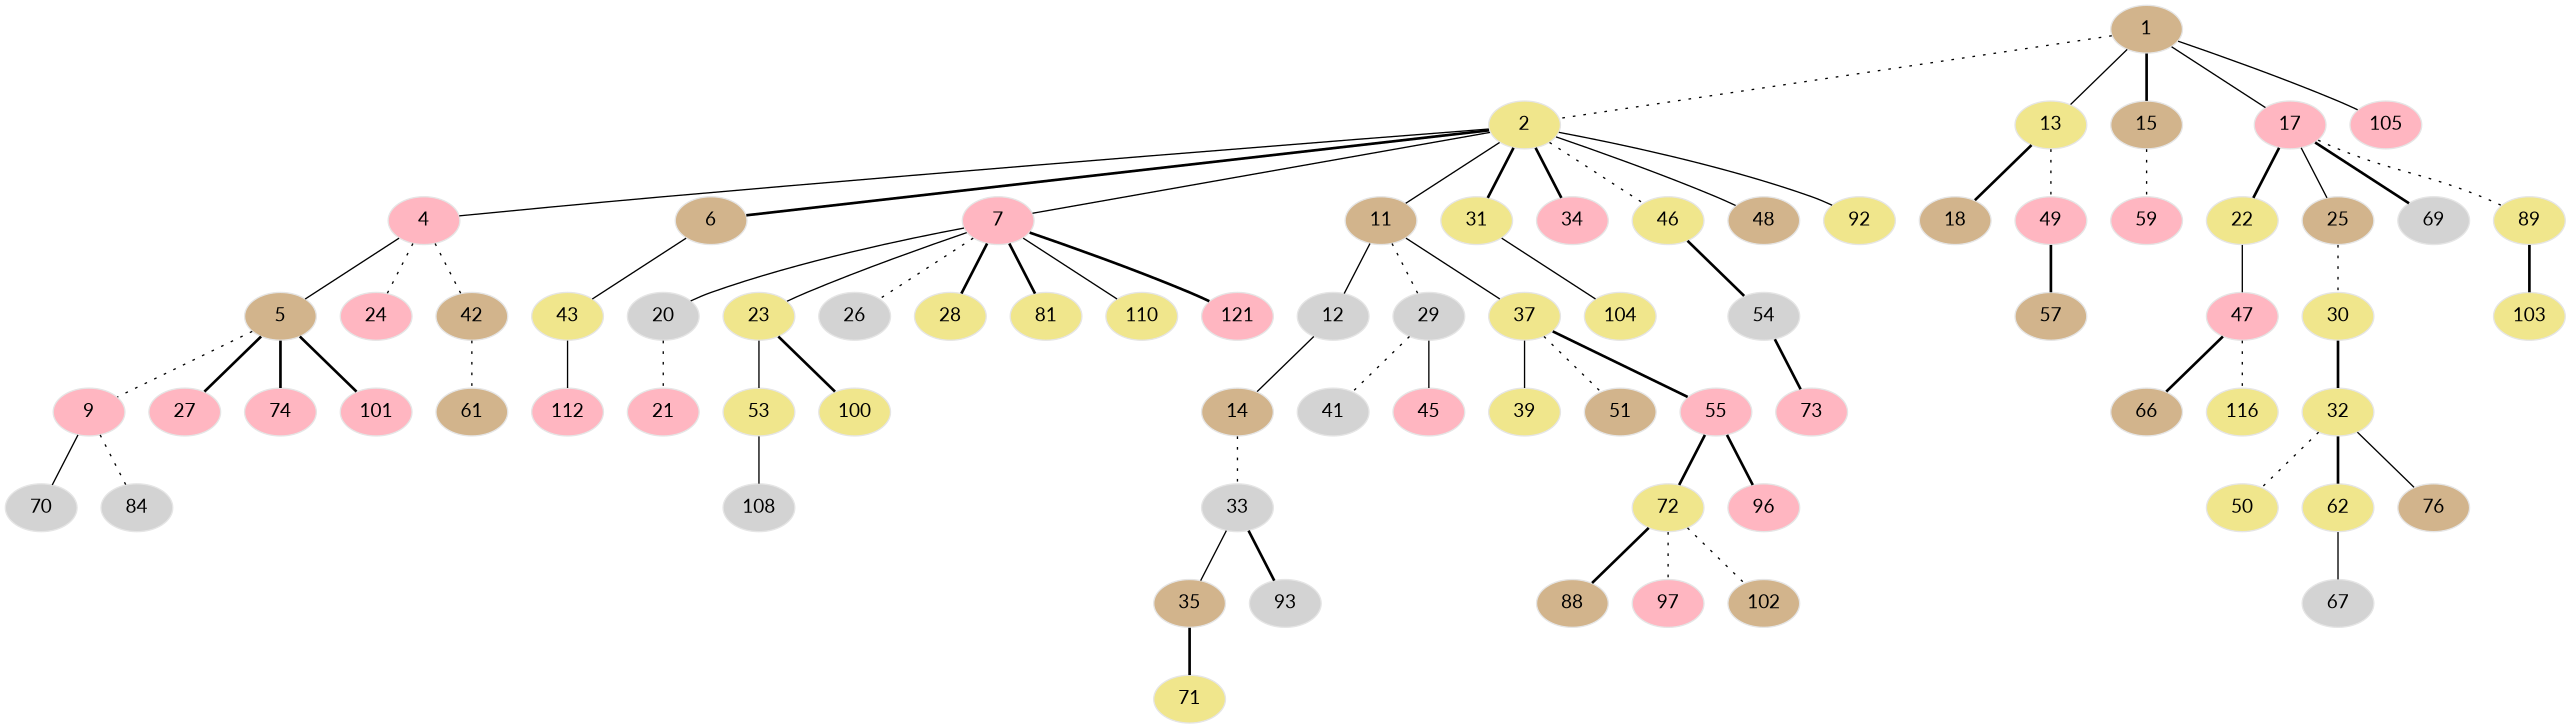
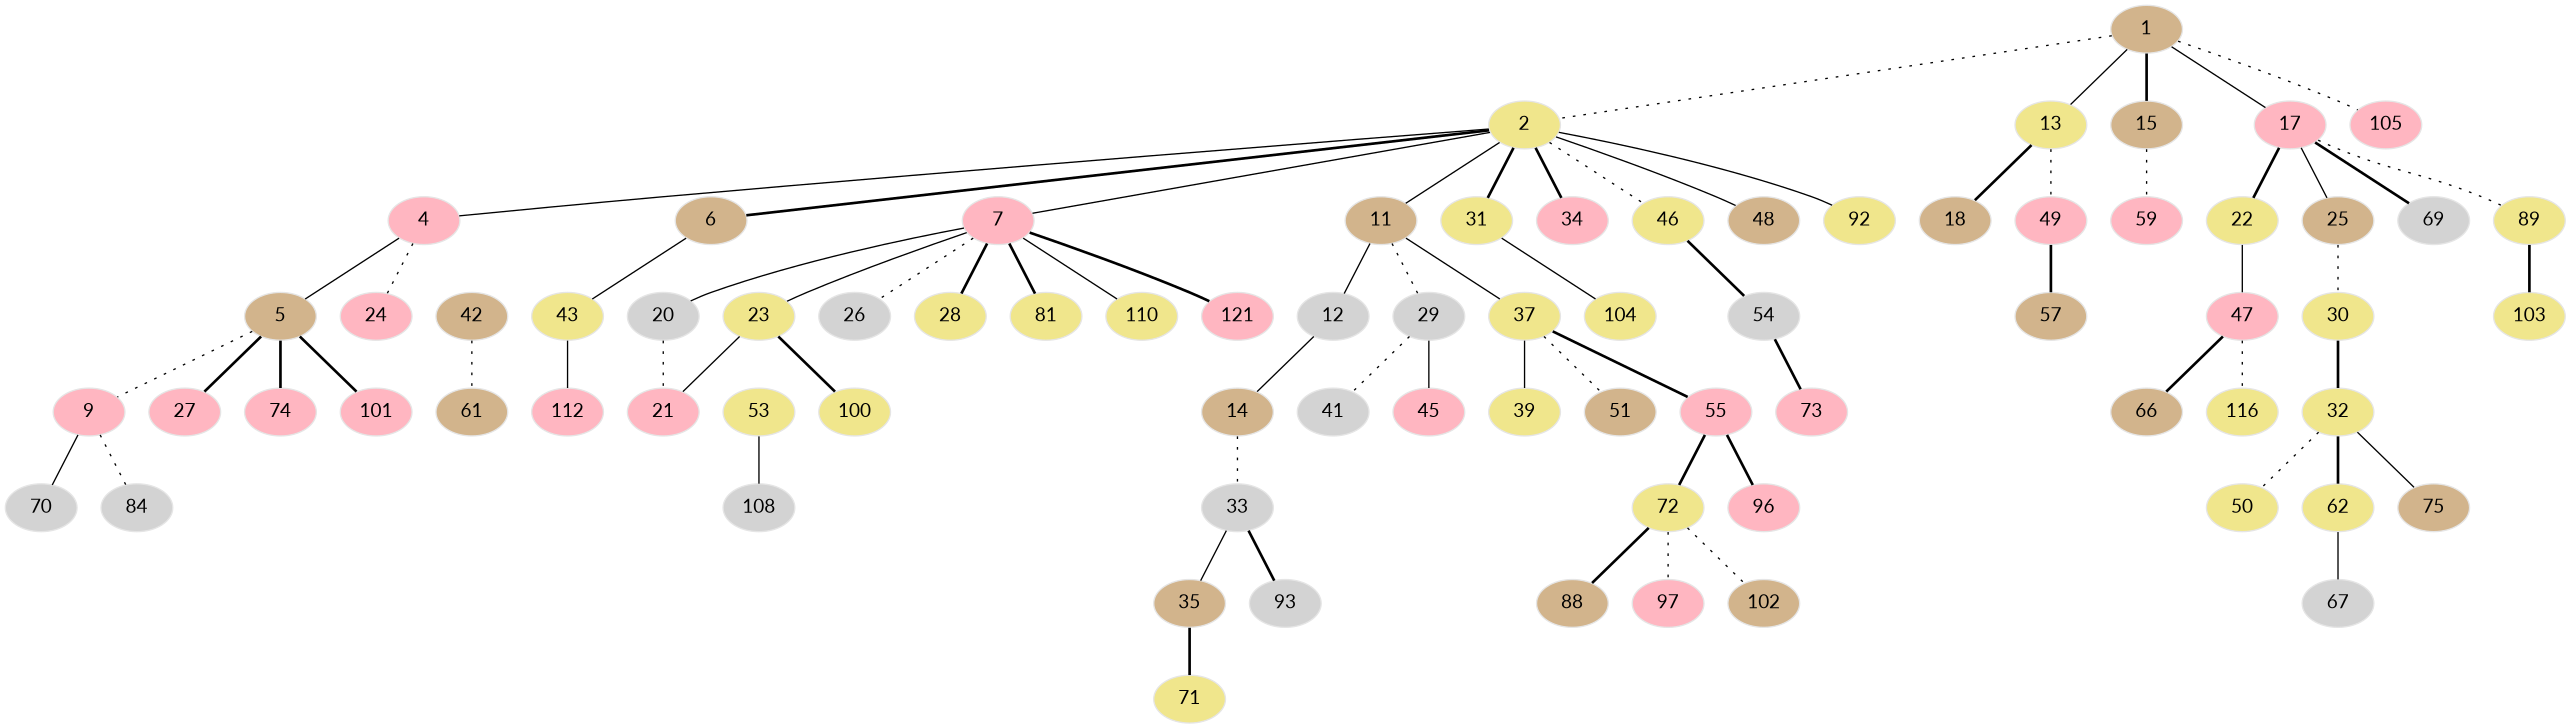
(2269, 74) -> (2269, 74)
(448, 269) -> none
(759, 364) -> (711, 364)
(2434, 508) -> (2434, 508)
